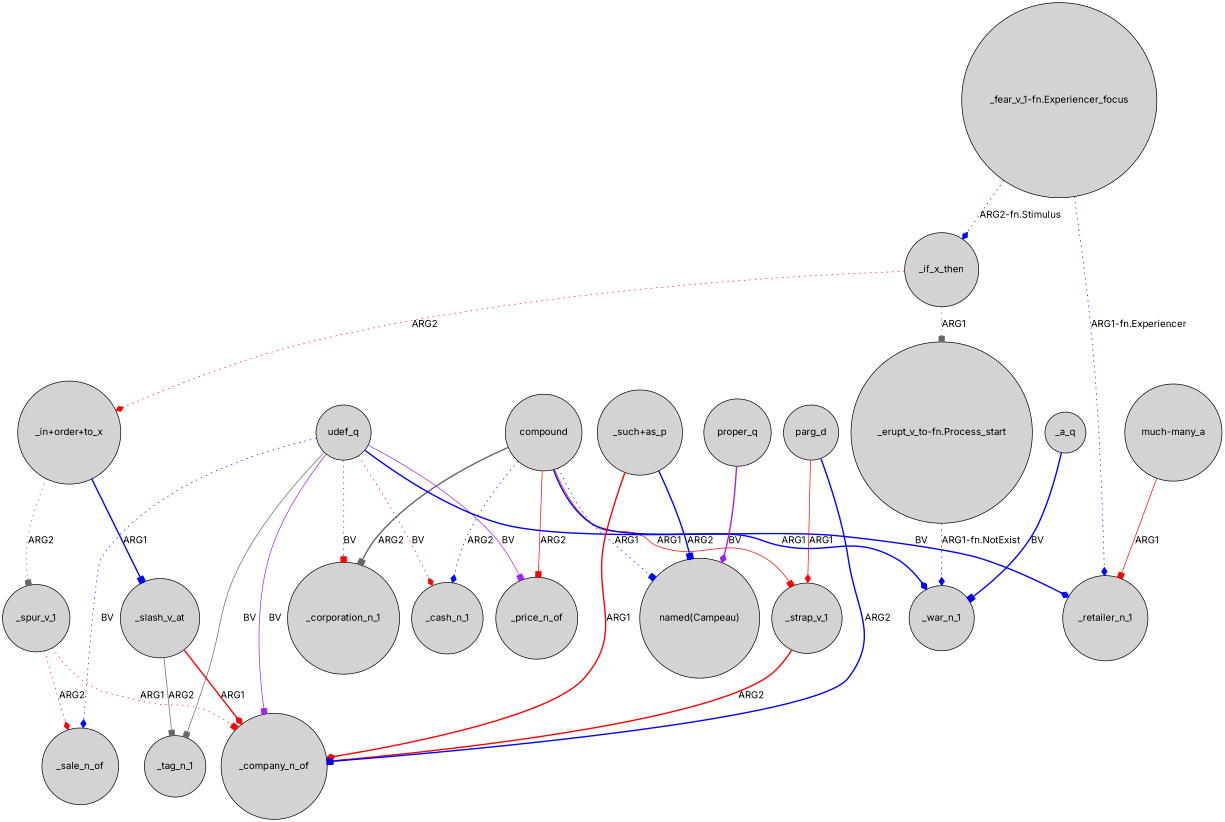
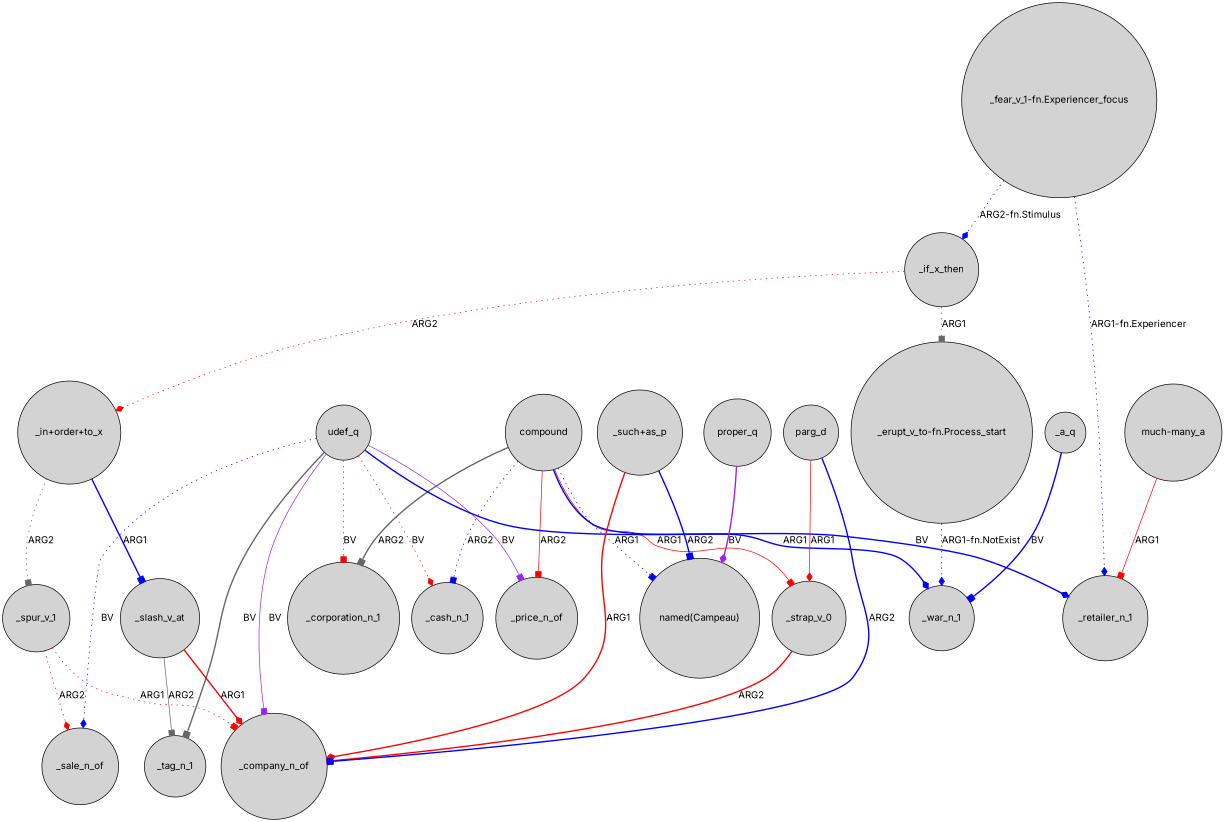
(481, 511) -> (480, 512)
(233, 580) -> (233, 580)
(807, 618) -> (809, 618)
